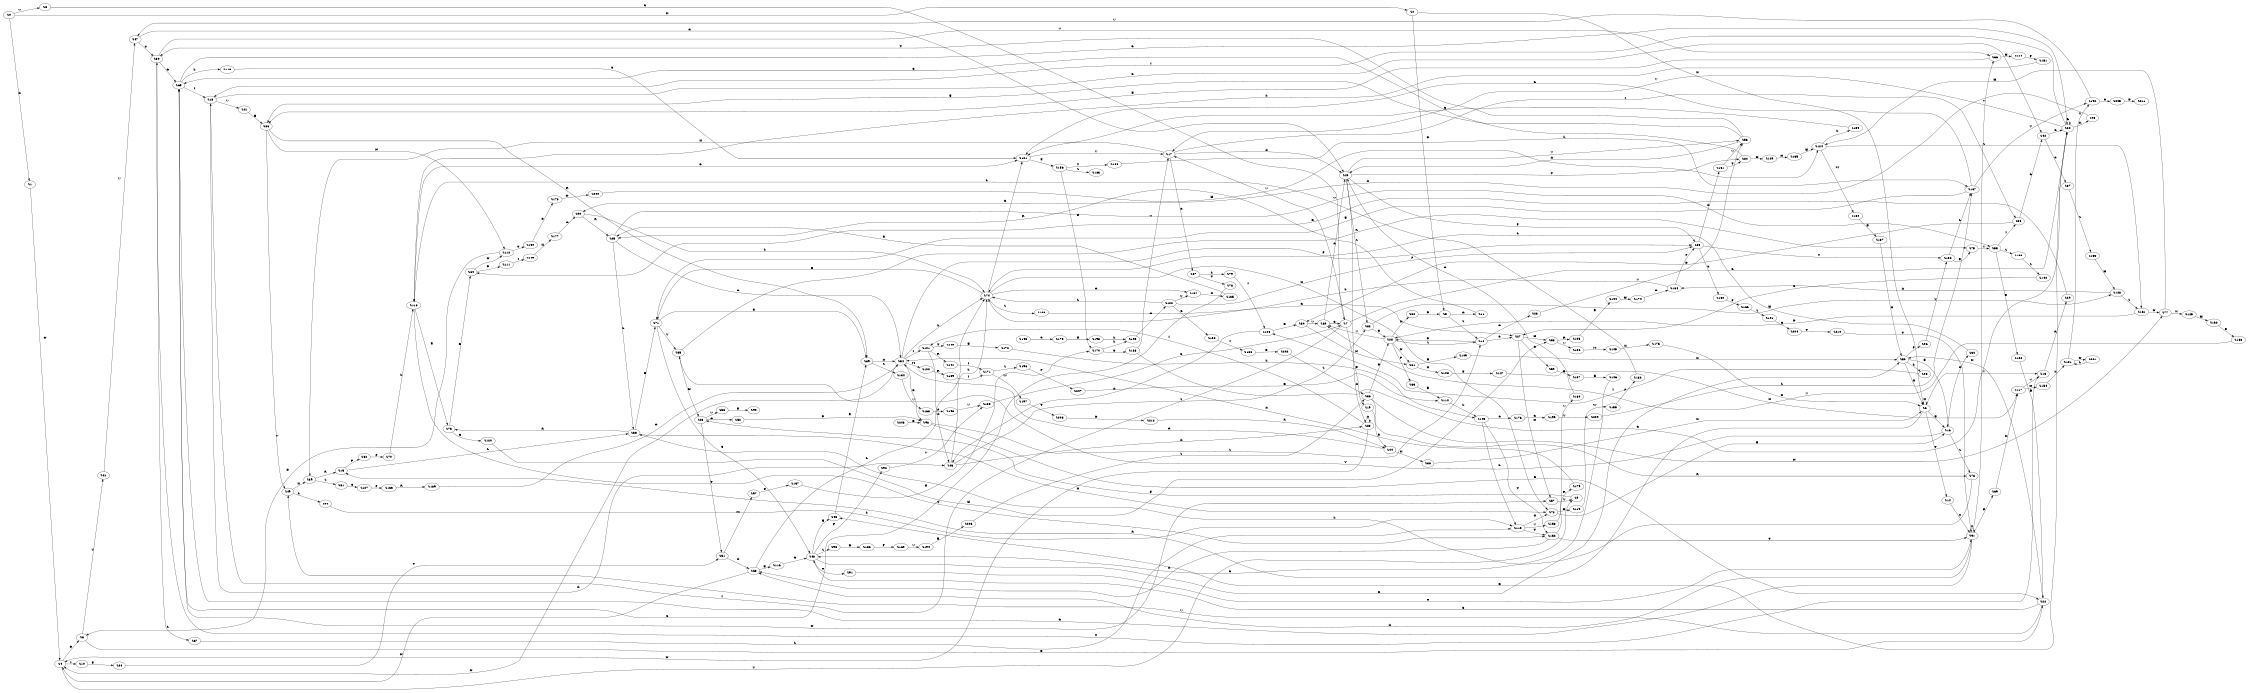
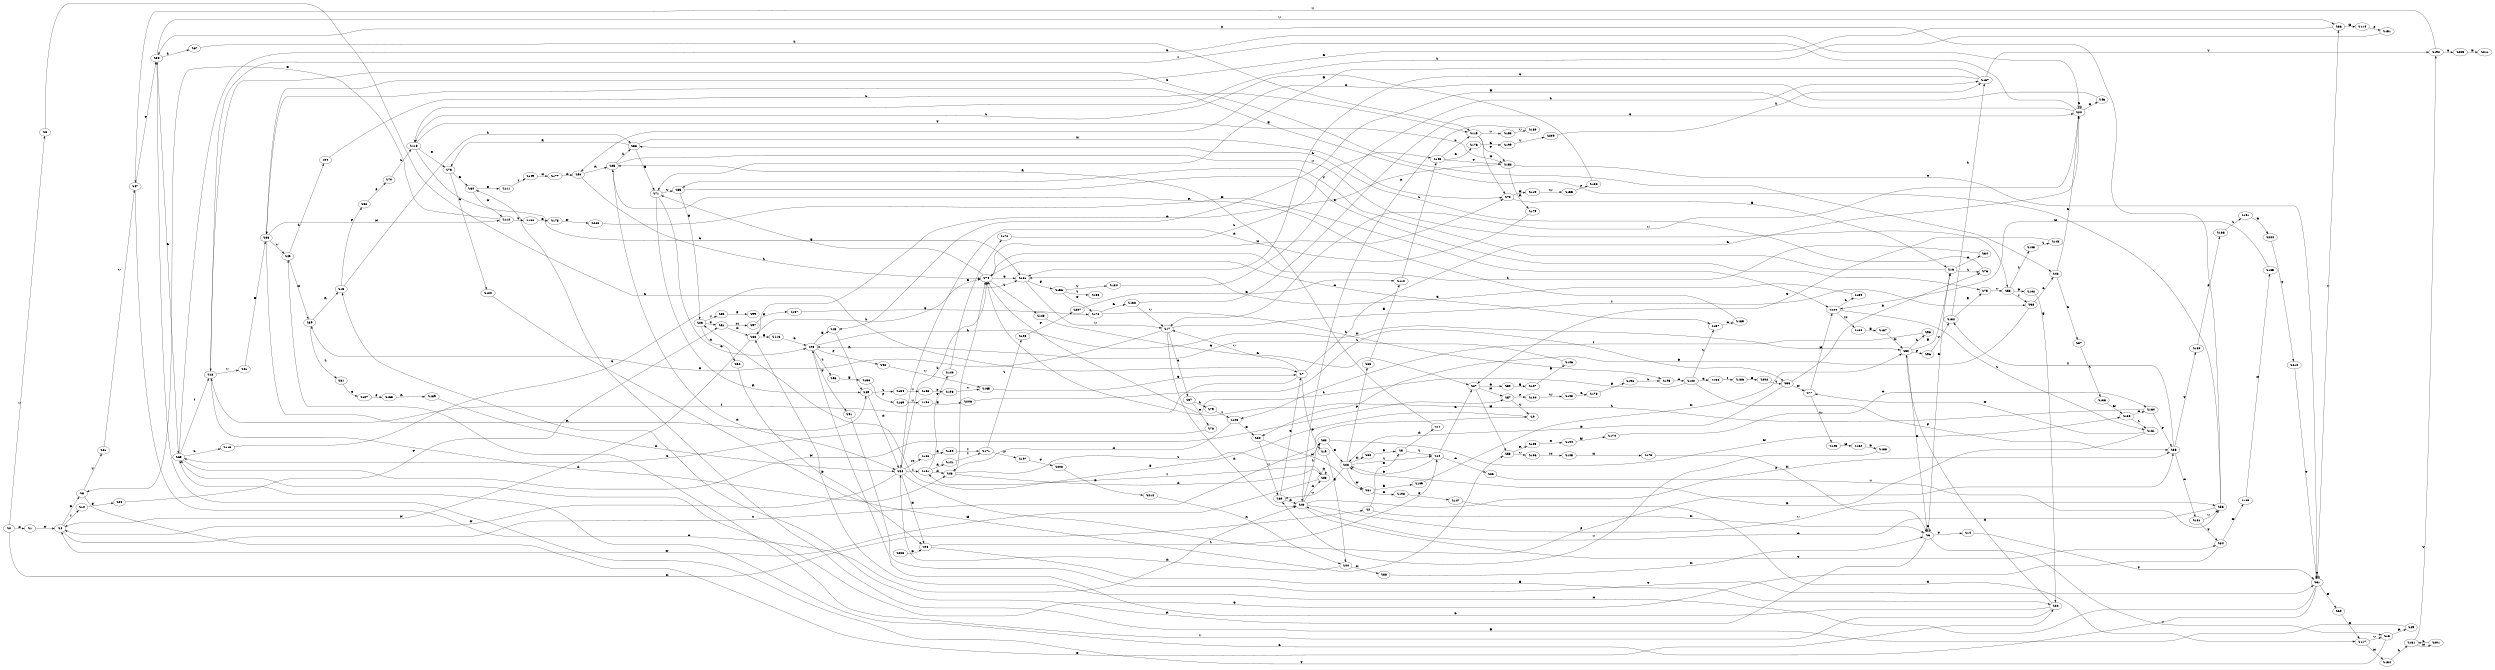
(689, 389) -> (689, 216)
none -> (1533, 398)
